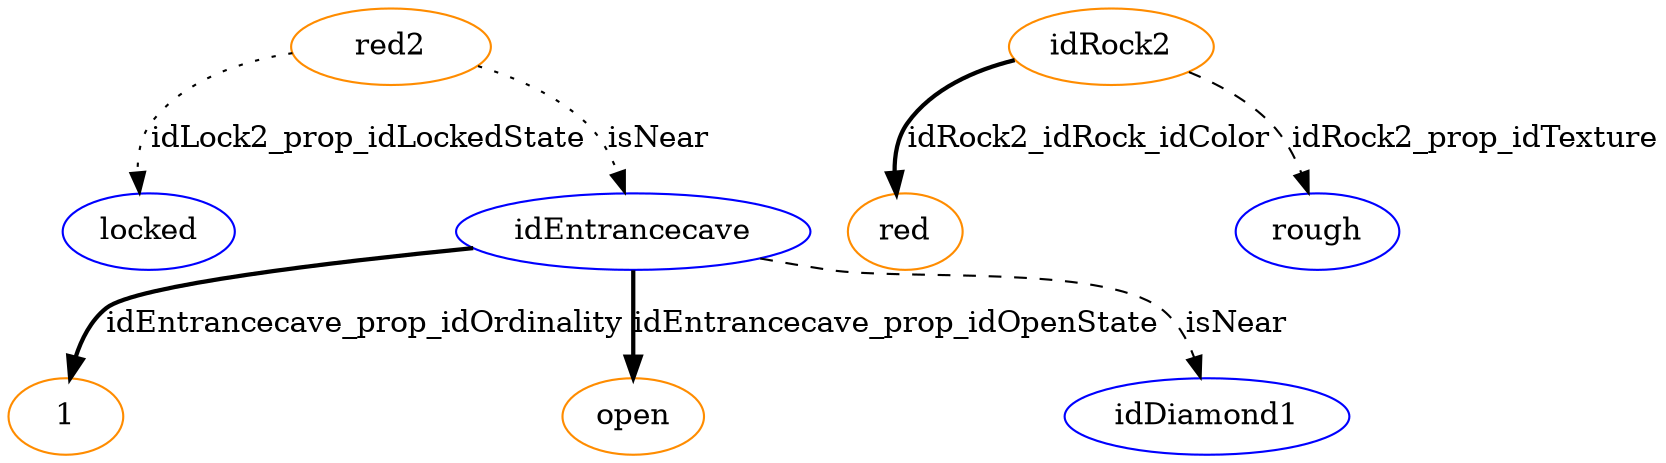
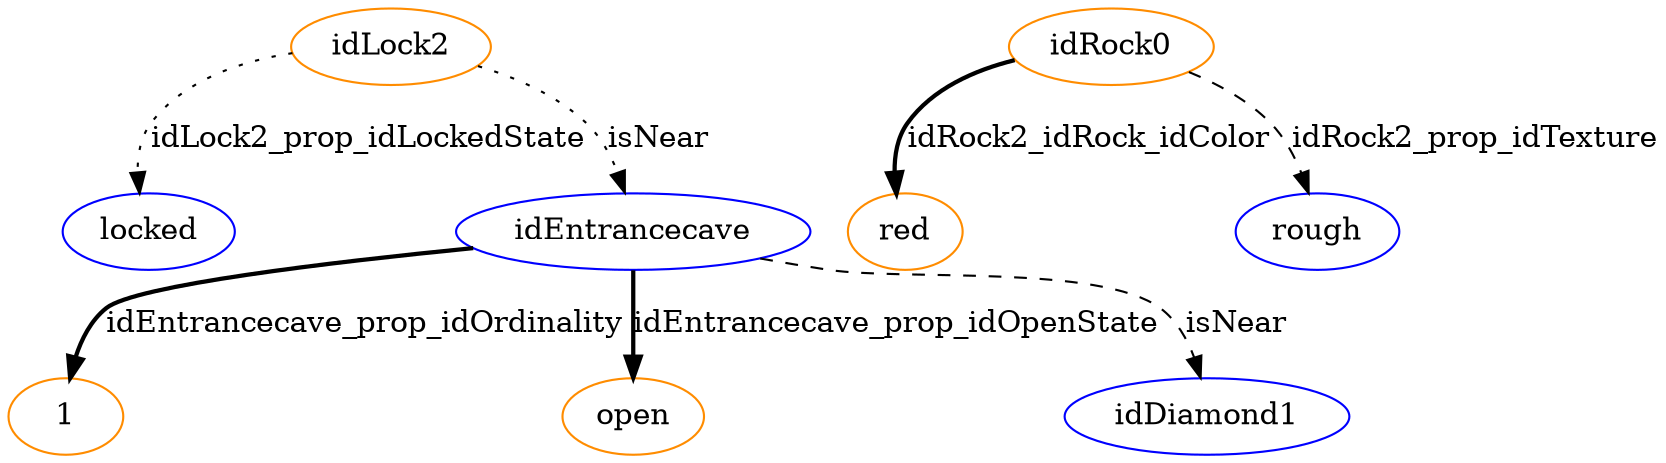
(391, 47) -> (391, 47)
(1111, 47) -> (1111, 47)
